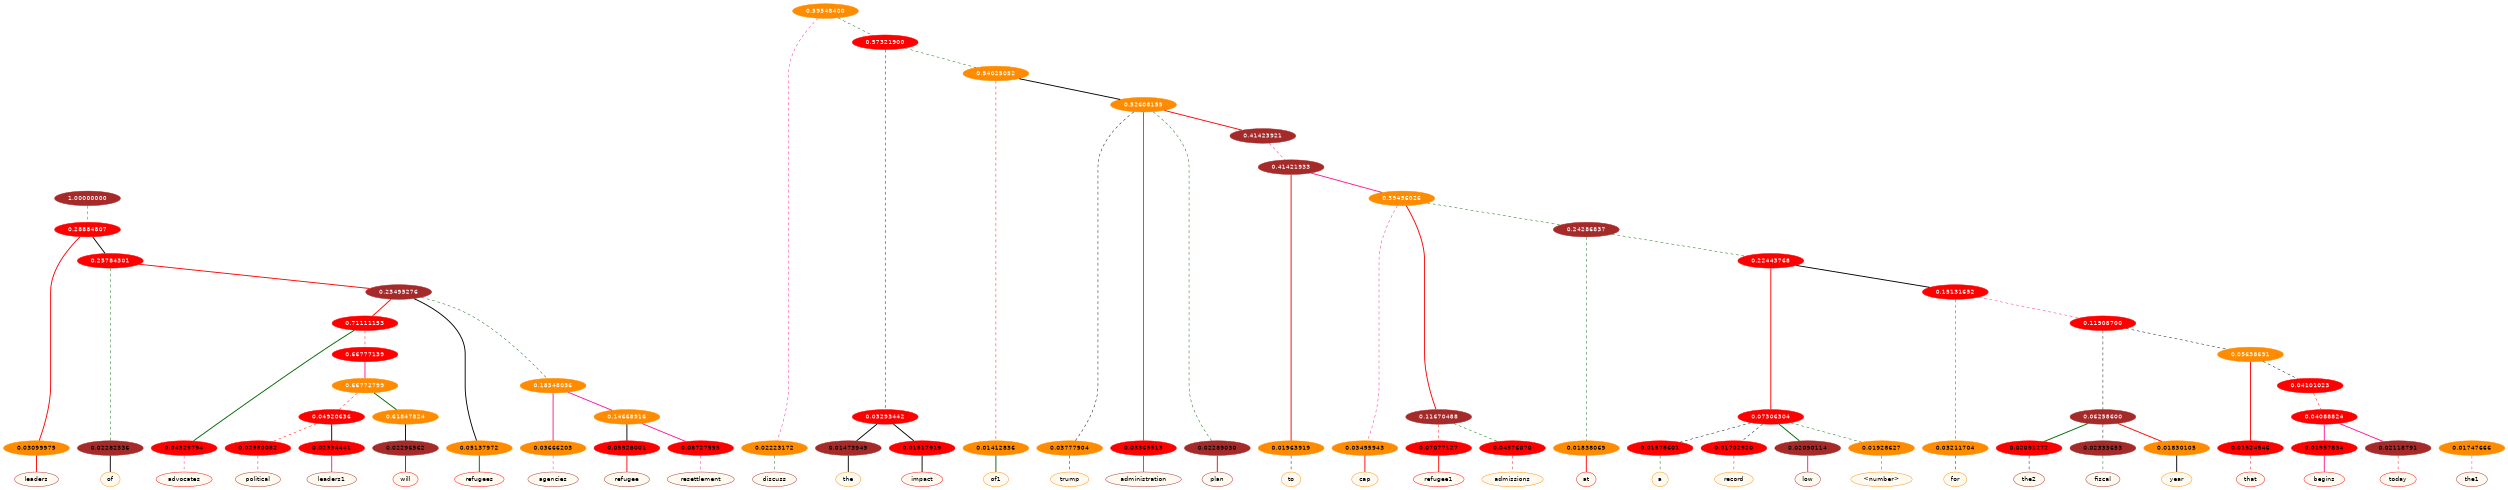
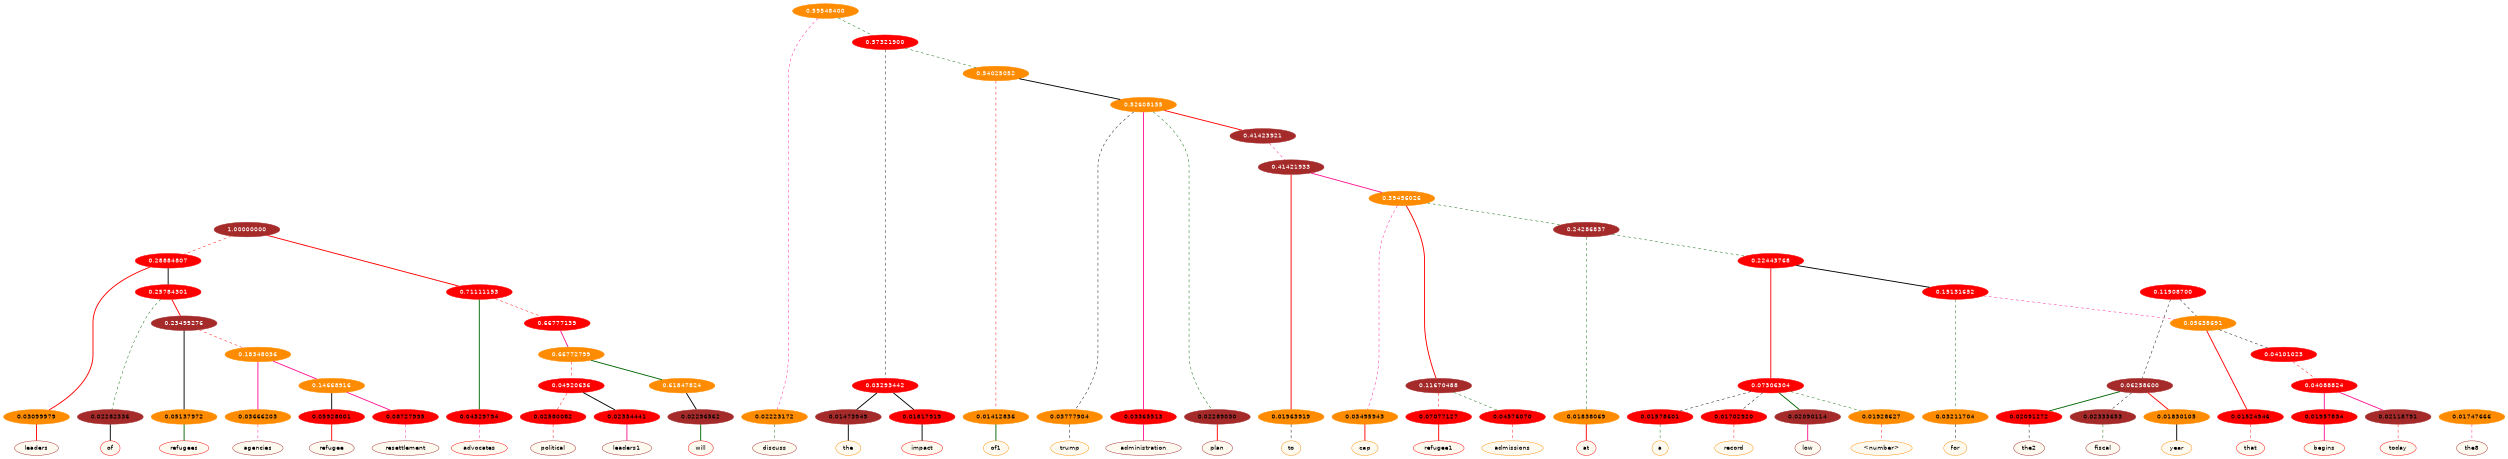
(382, 308) -> (363, 261)
(2029, 308) -> (2079, 308)
(490, 328) -> (221, 339)
(110, 479) -> (110, 448)
(2472, 479) -> (2472, 448)
